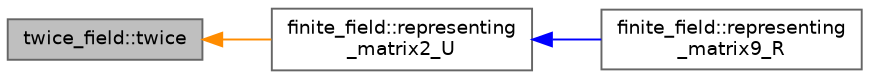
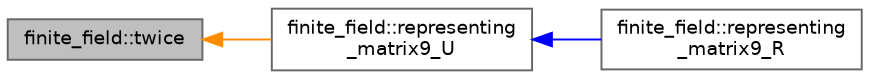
(105, 40) -> (105, 40)
(402, 40) -> (402, 40)
